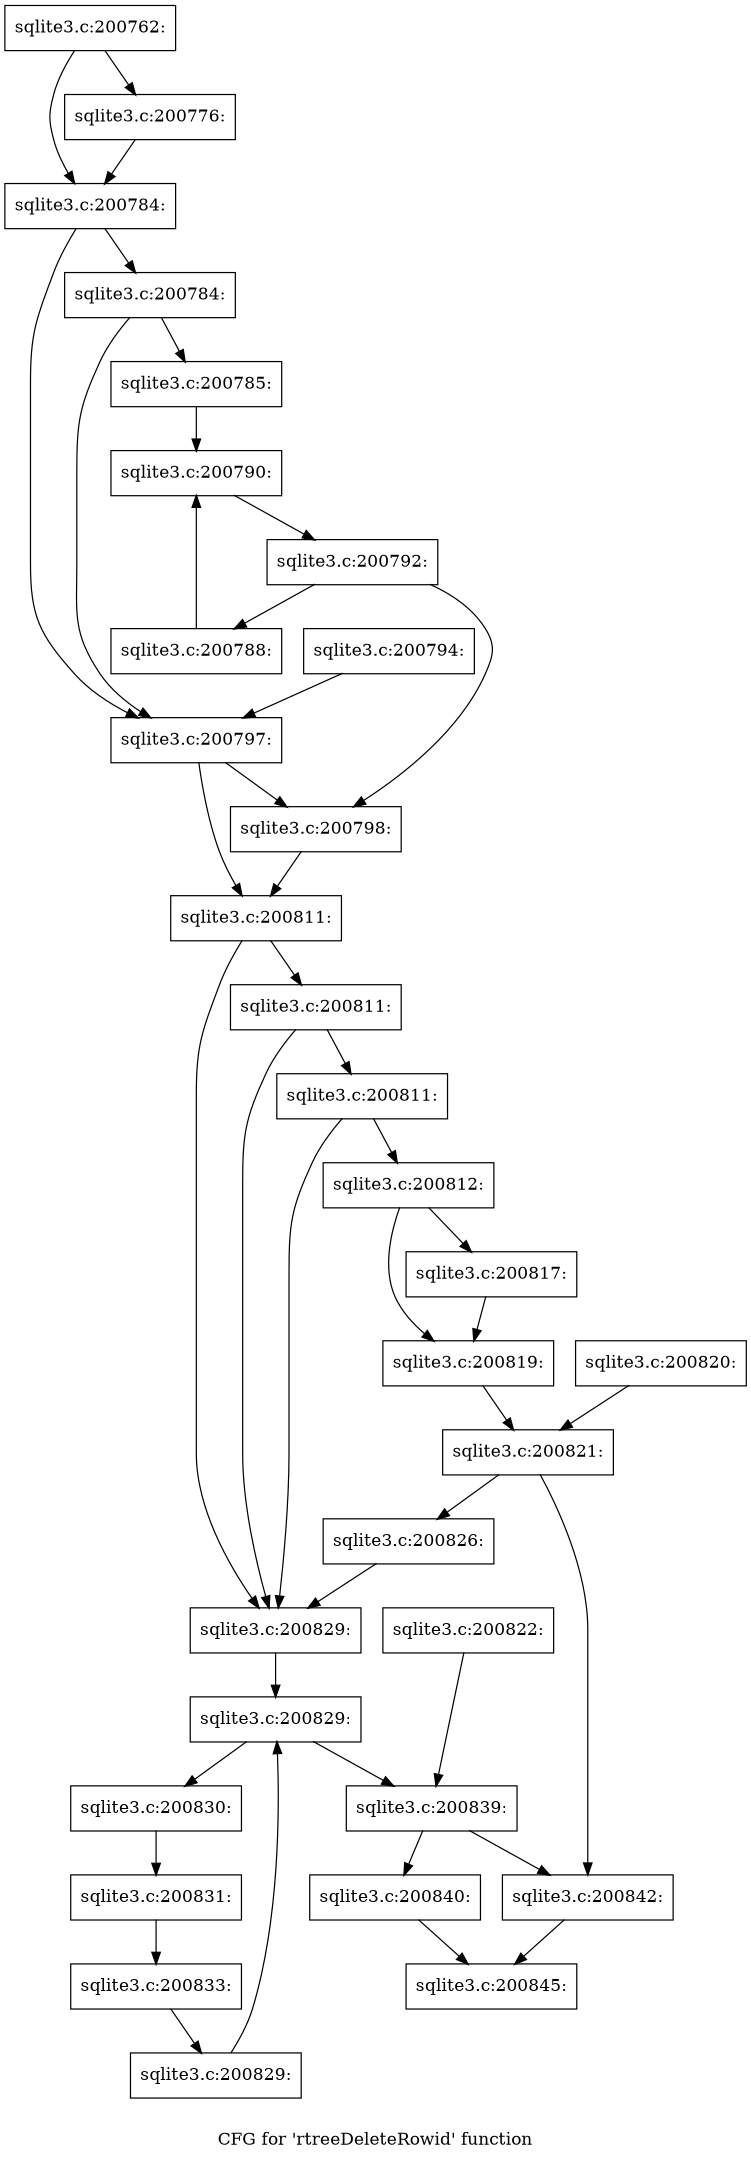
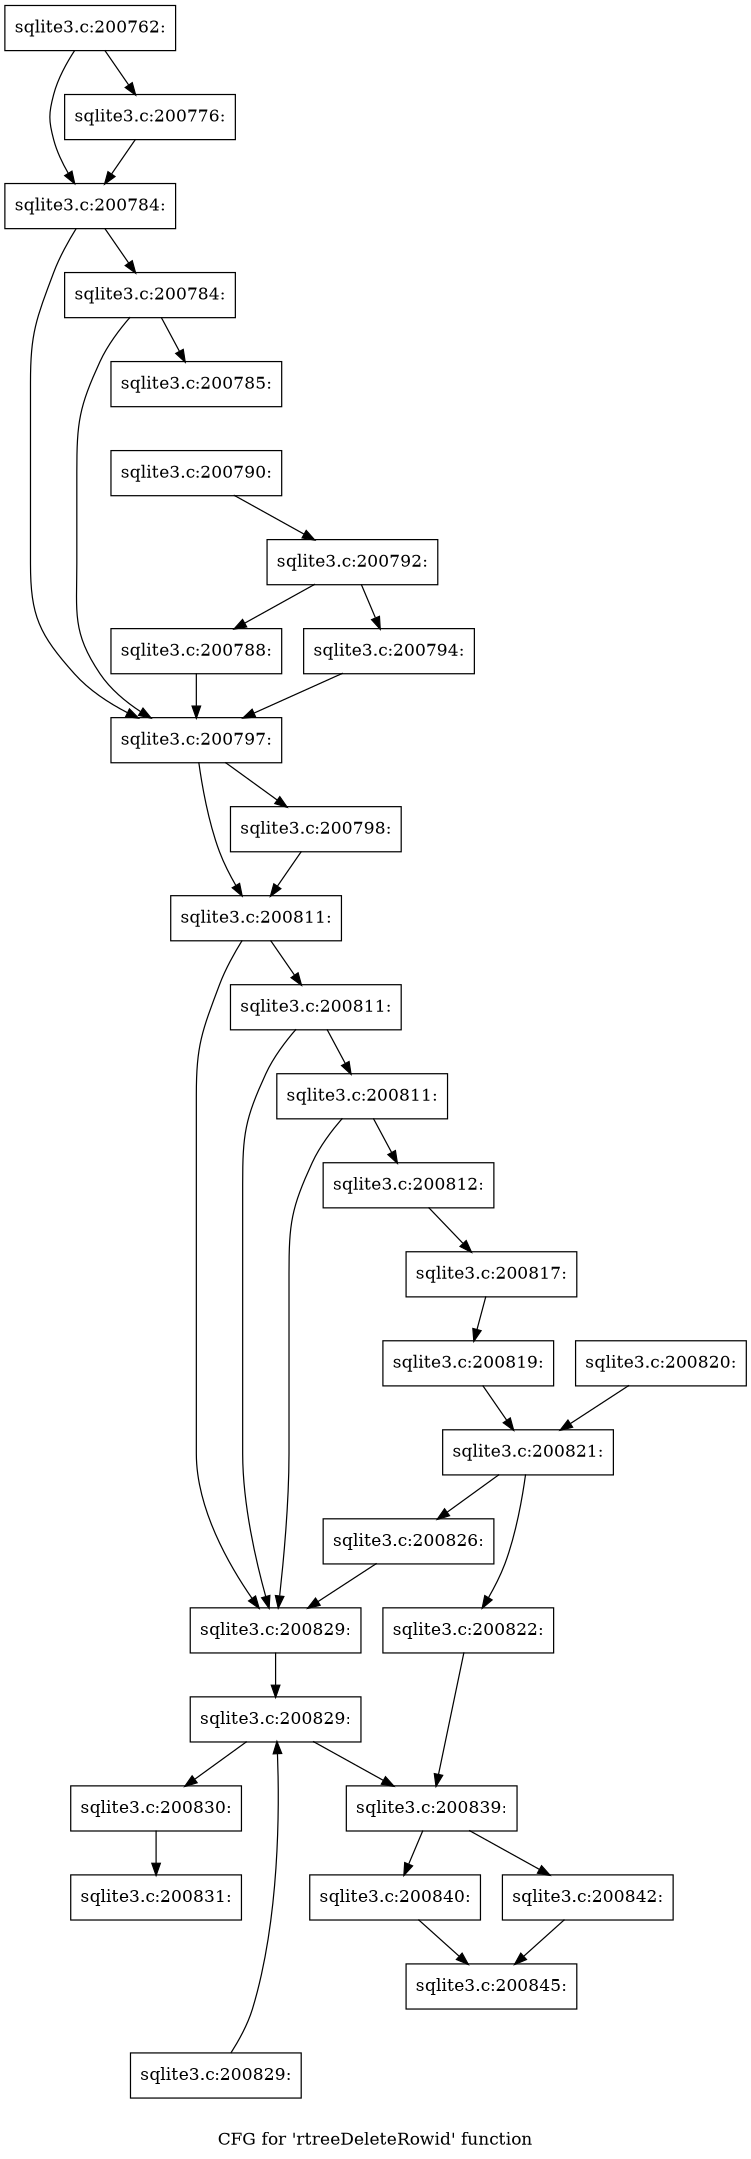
(196, 423) -> none
(196, 569) -> (196, 690)
(471, 699) -> (368, 601)
(389, 1275) -> none
(588, 1664) -> (513, 1538)
(156, 1986) -> none
